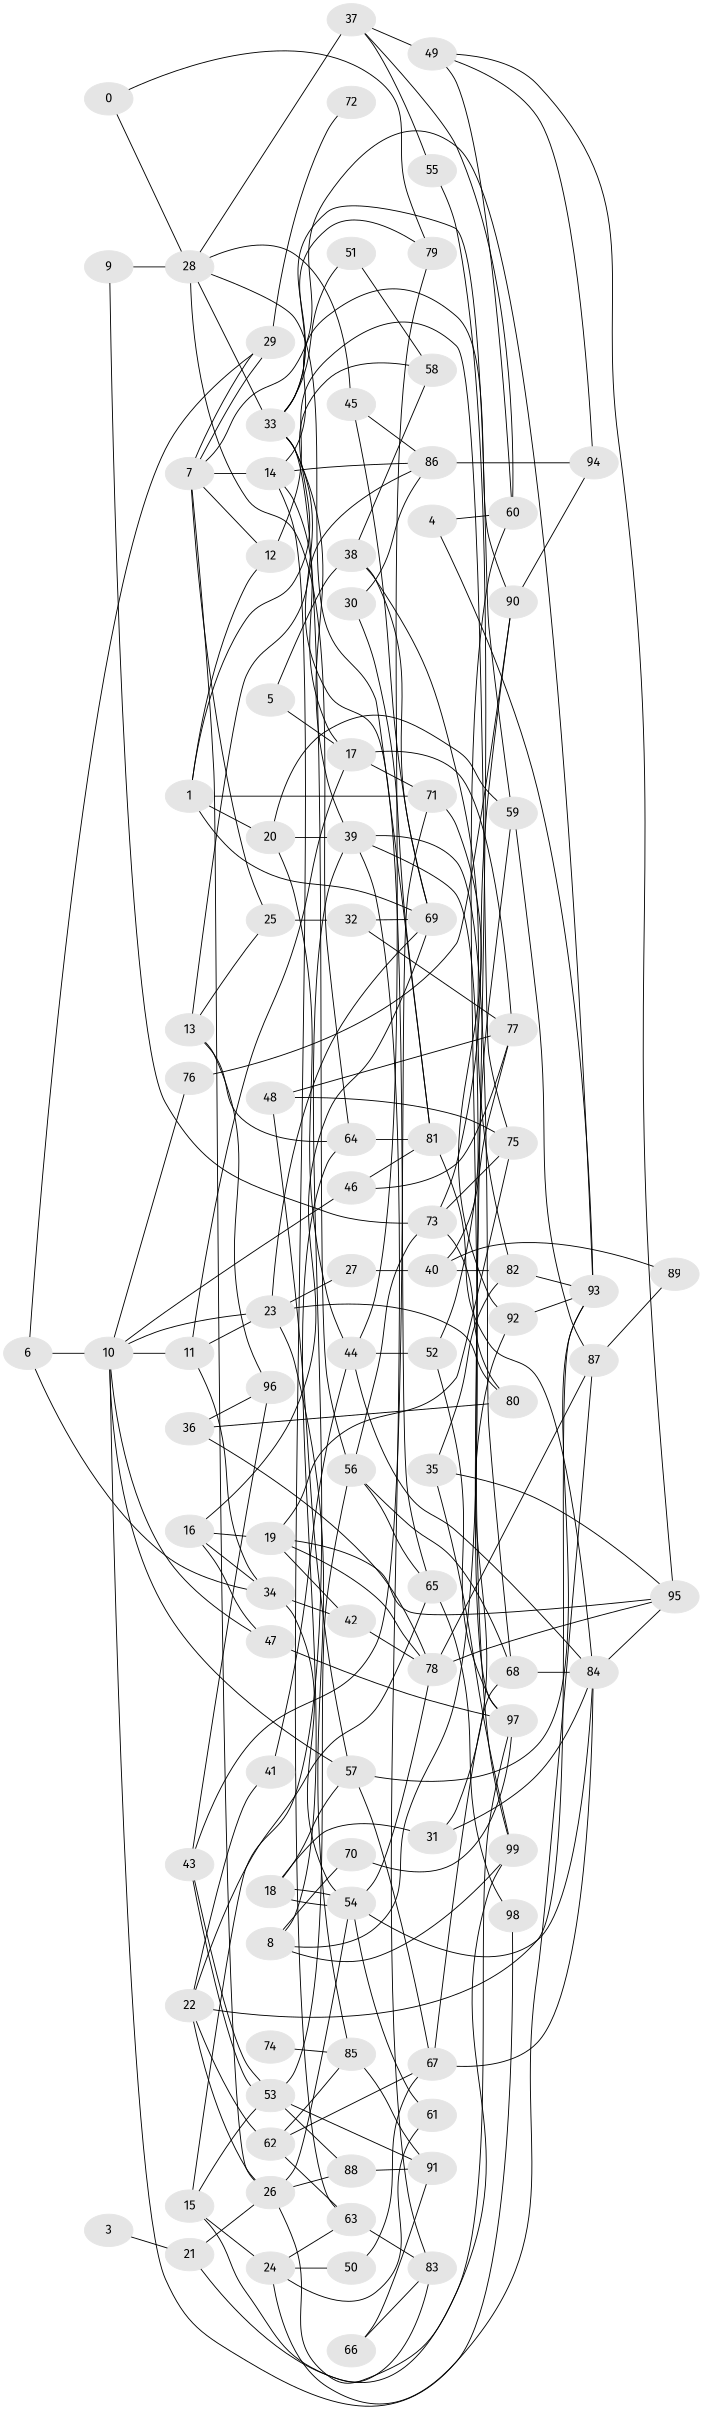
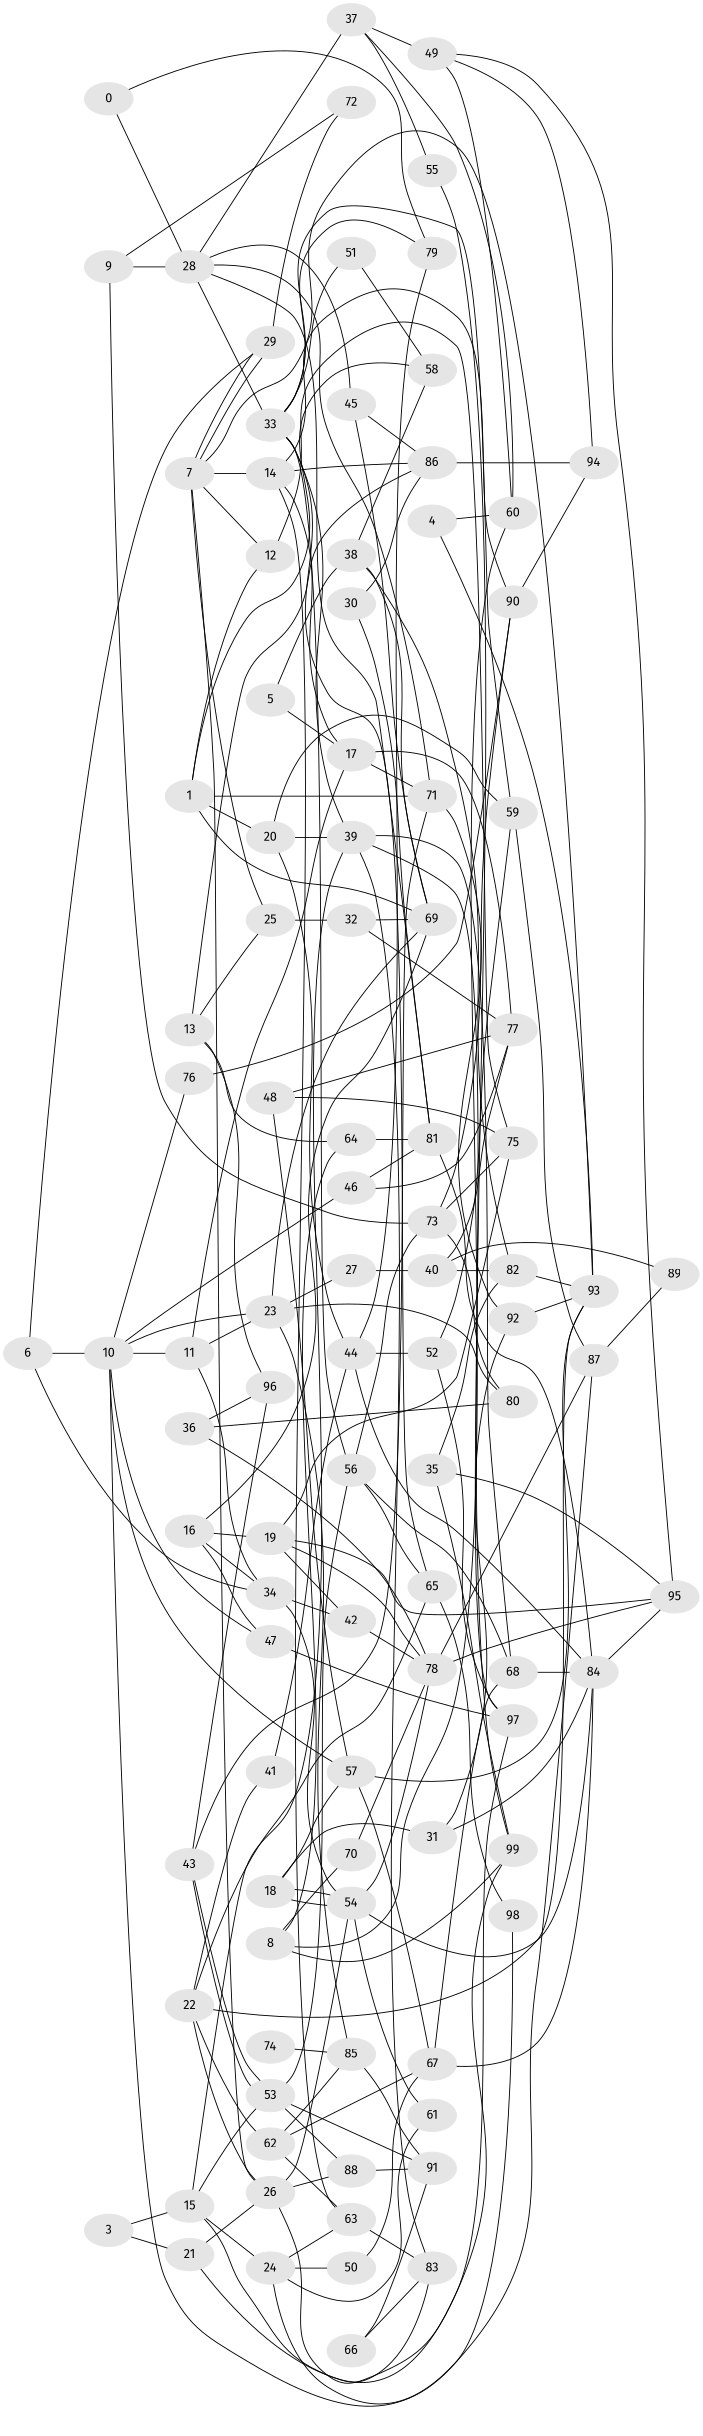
none -> (230, 185)
(280, 518) -> (357, 489)
(472, 1848) -> (398, 1747)
none -> (146, 2219)
